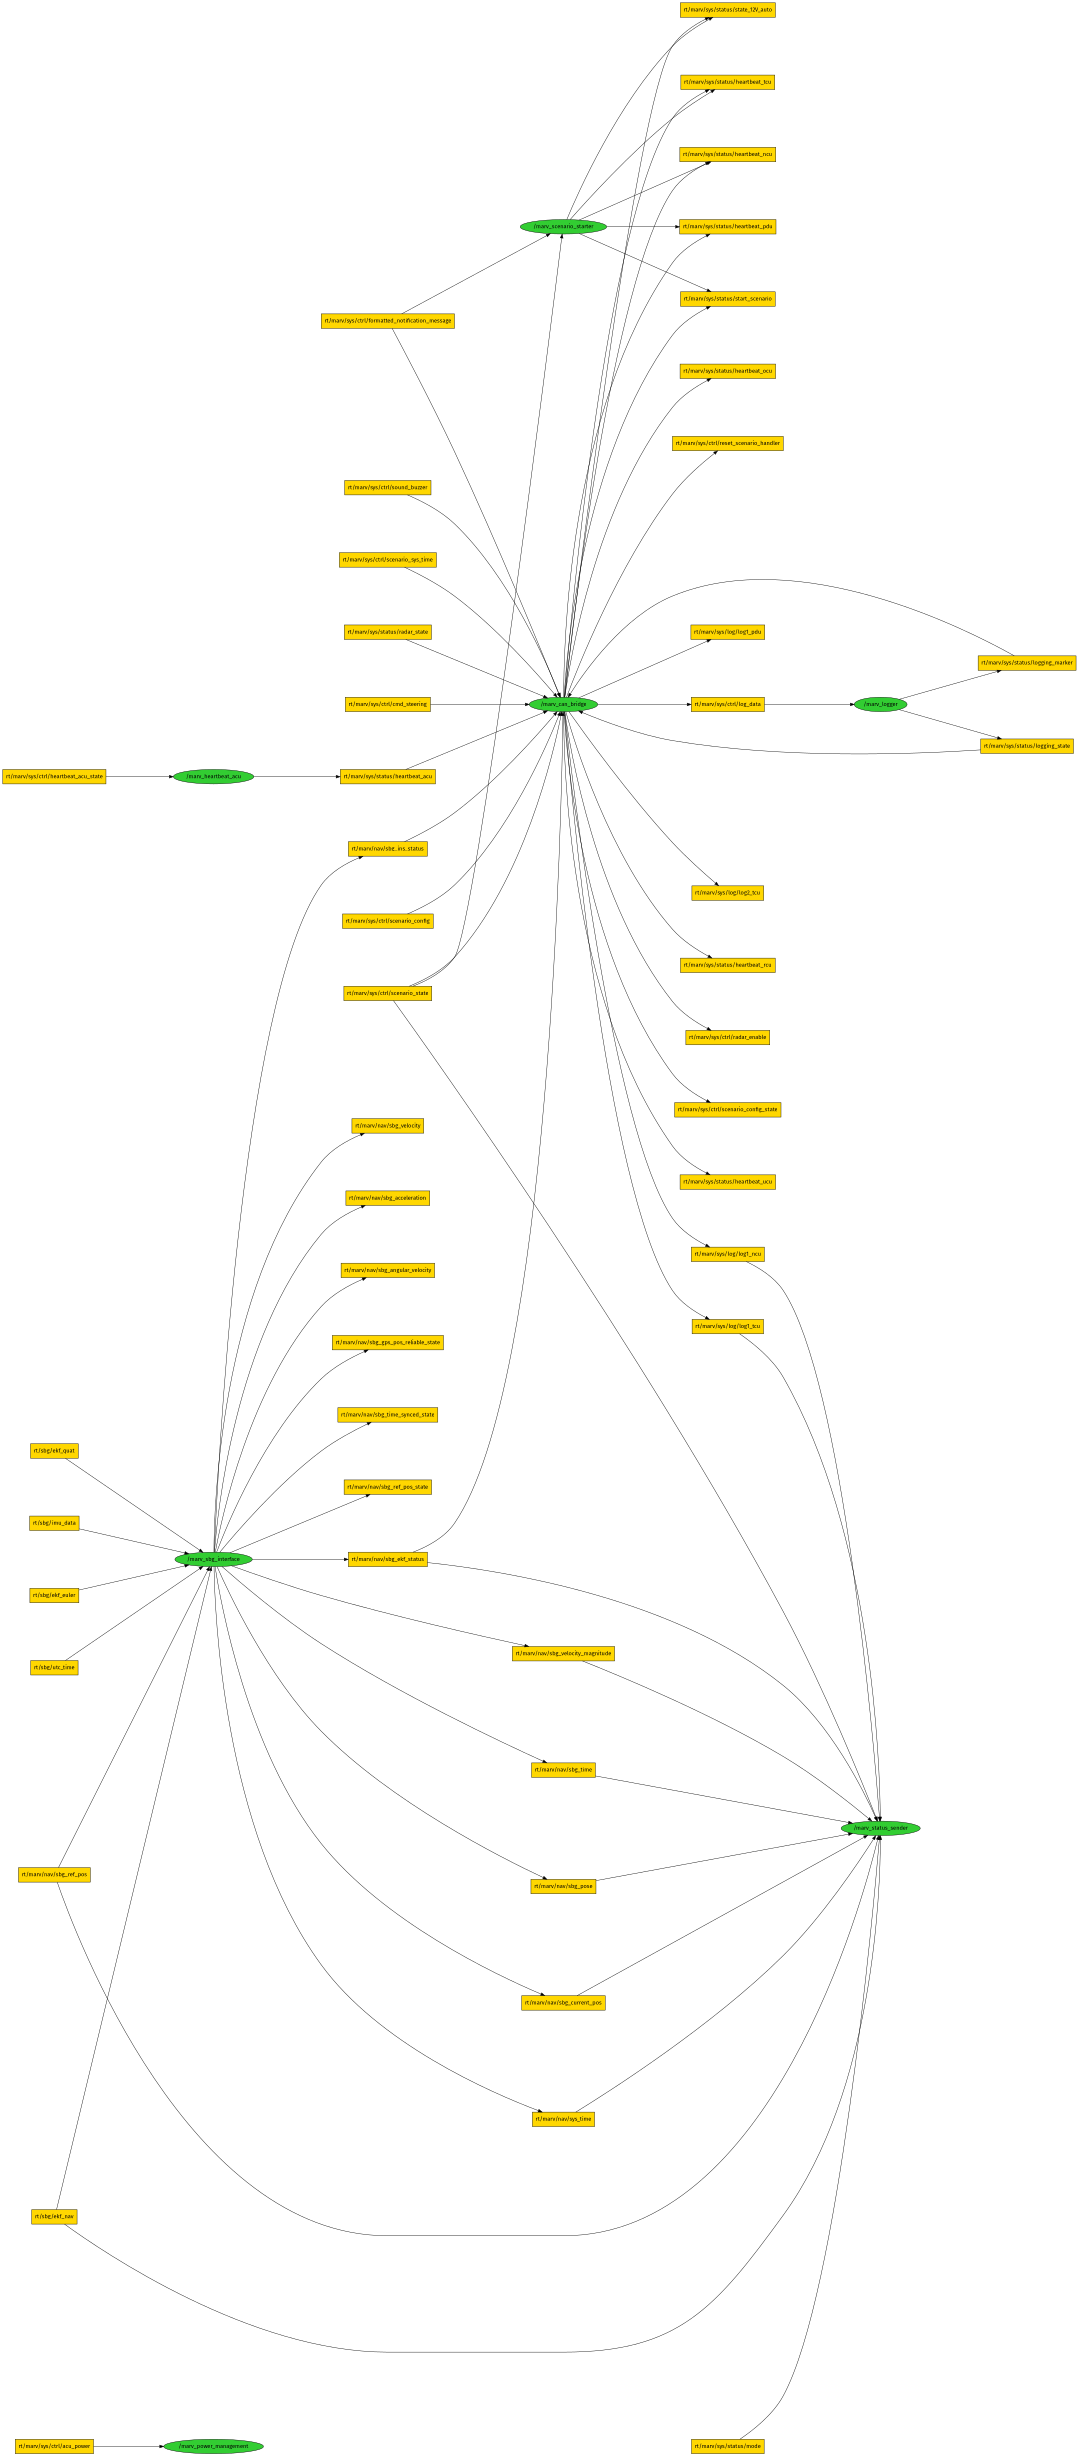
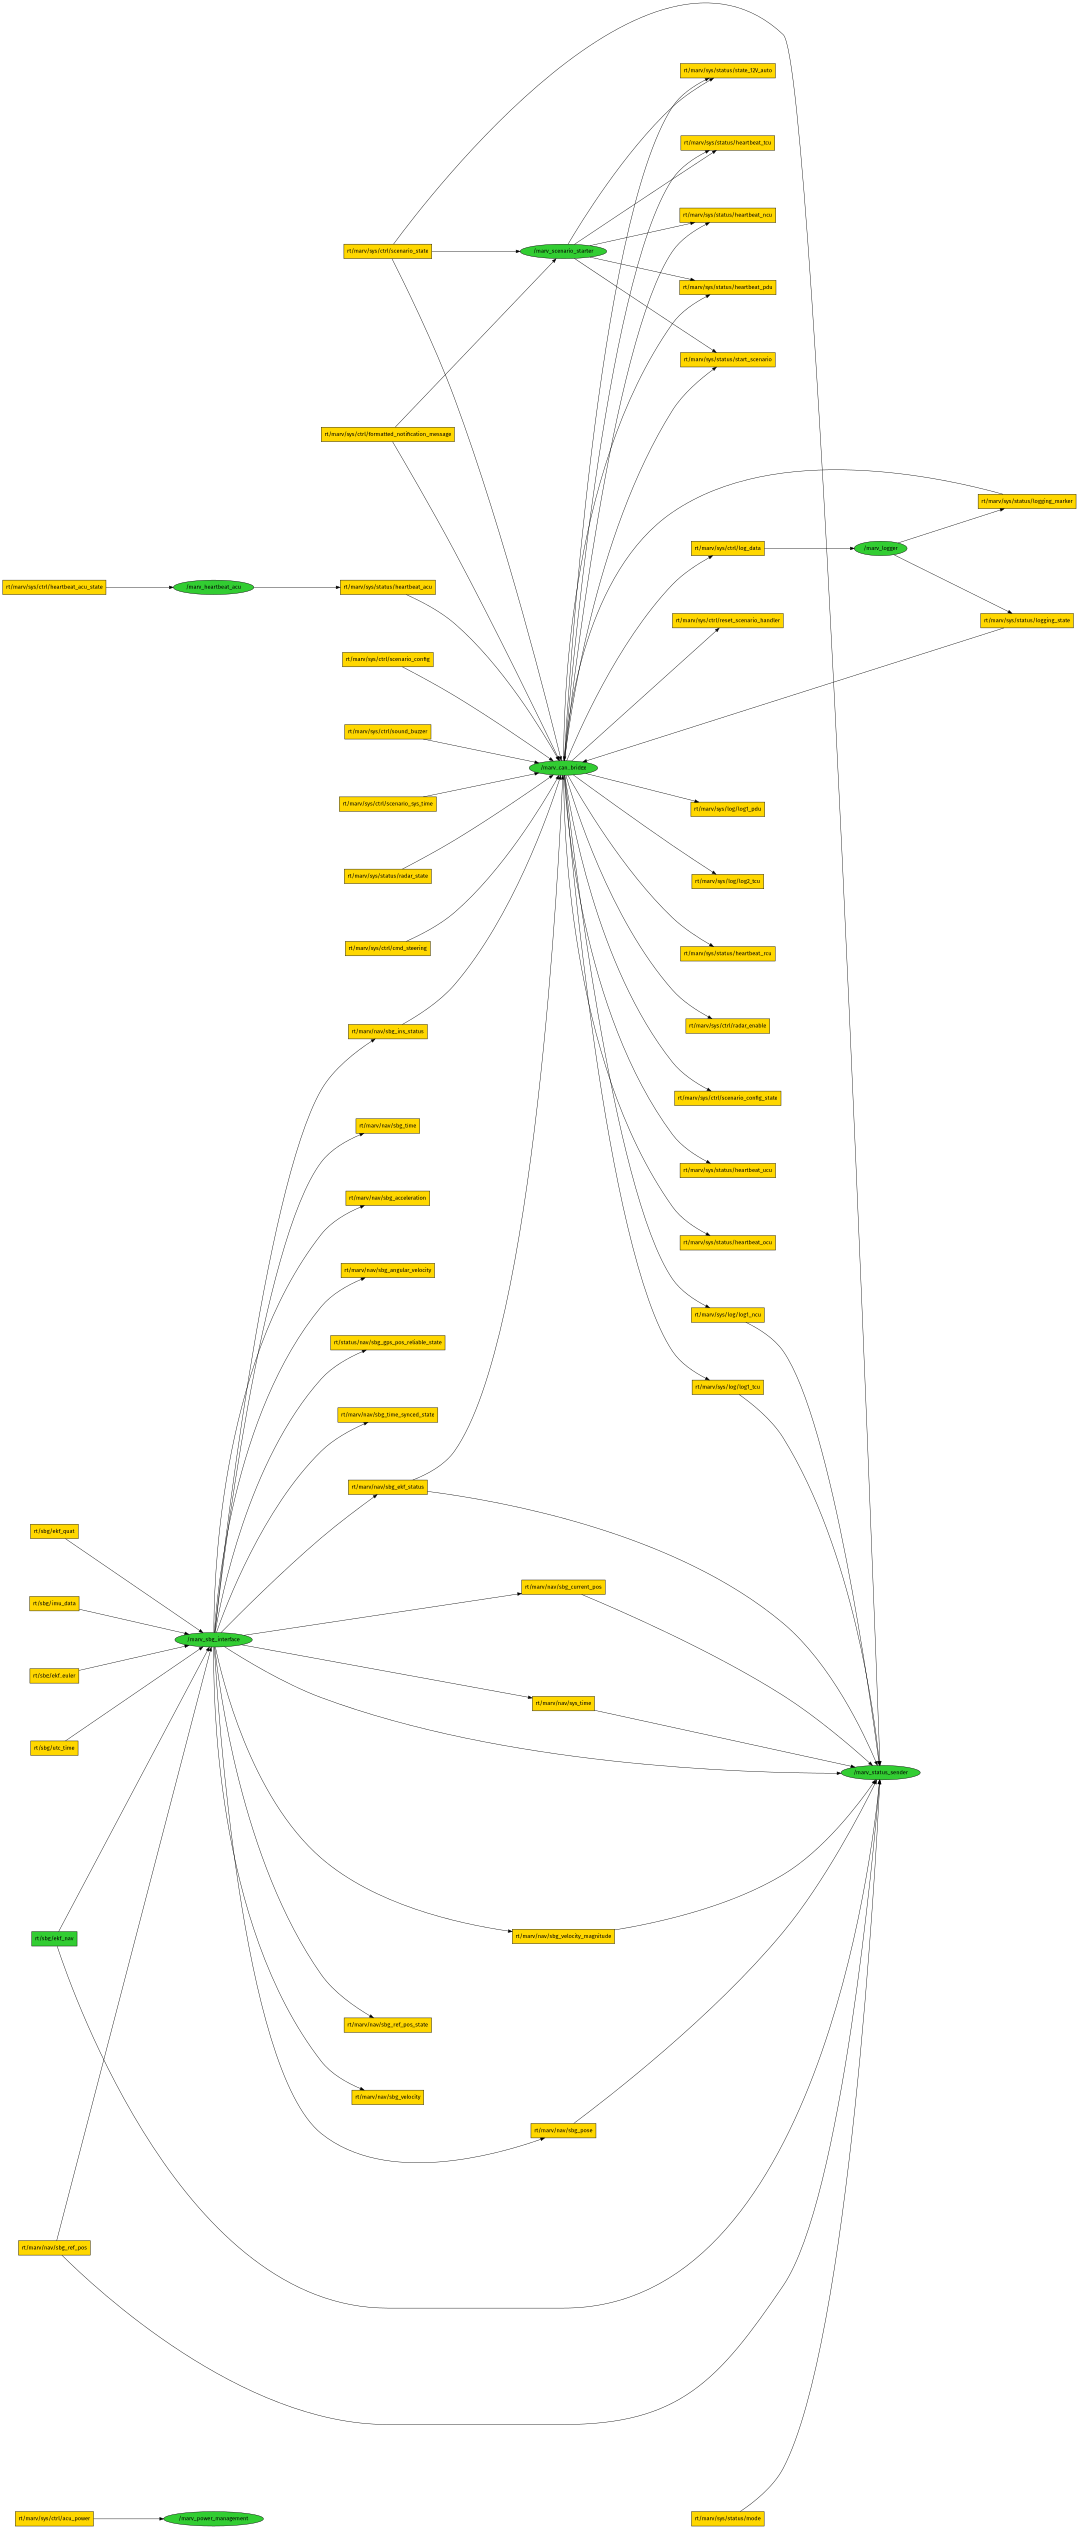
(388, 1343) -> (388, 1343)
(722, 1799) -> (522, 1748)
(54, 2217) -> (54, 1939)
